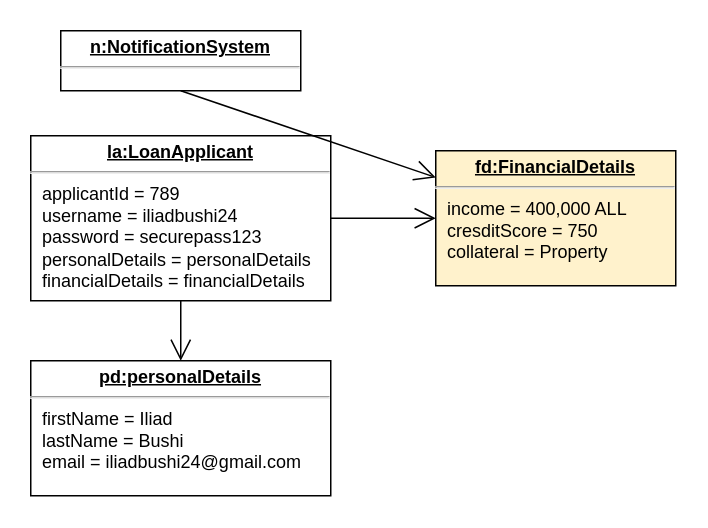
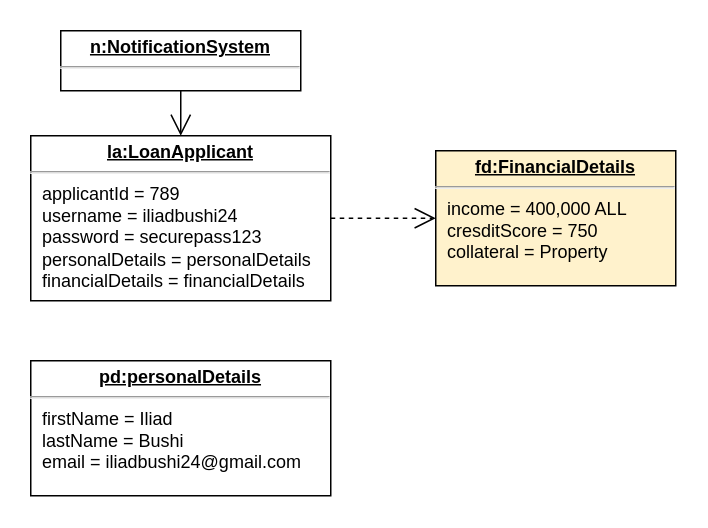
(306, 133) -> (181, 111)
(382, 218) -> (382, 218)
(181, 329) -> none
